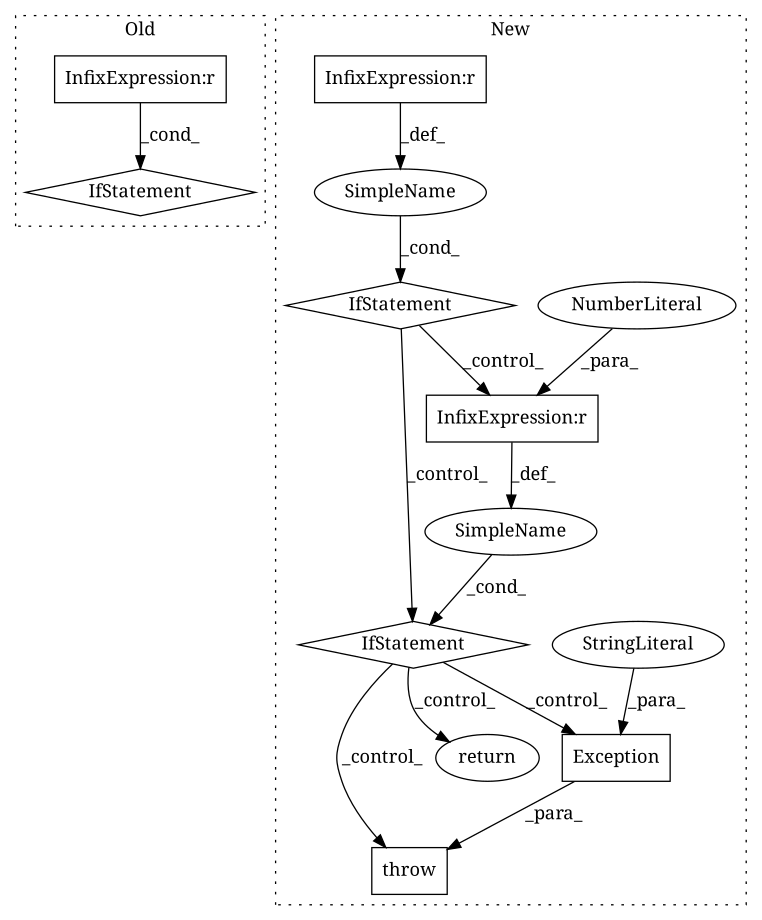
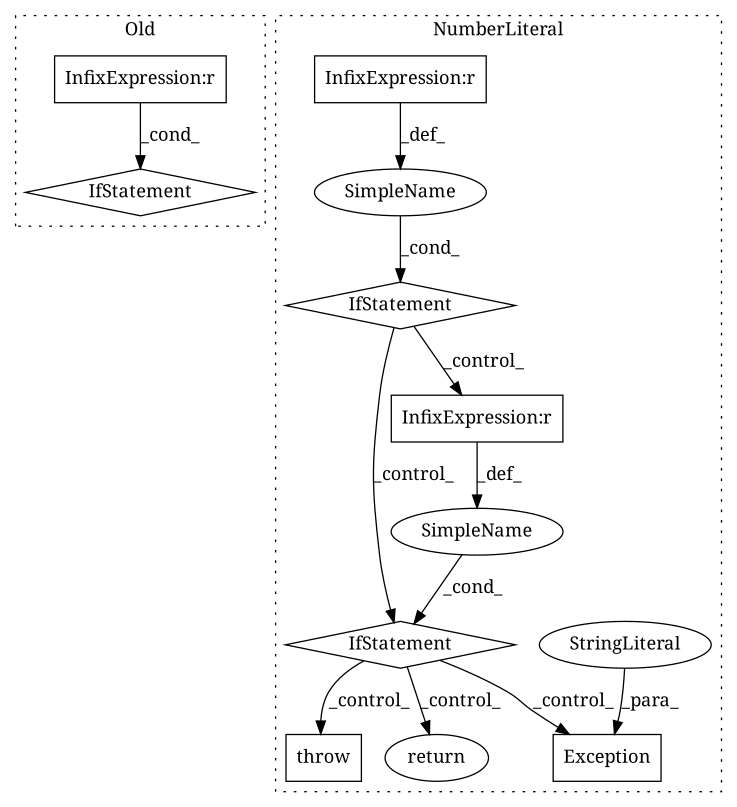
(511, 31) -> (499, 31)
(637, 305) -> none
(517, 812) -> none
